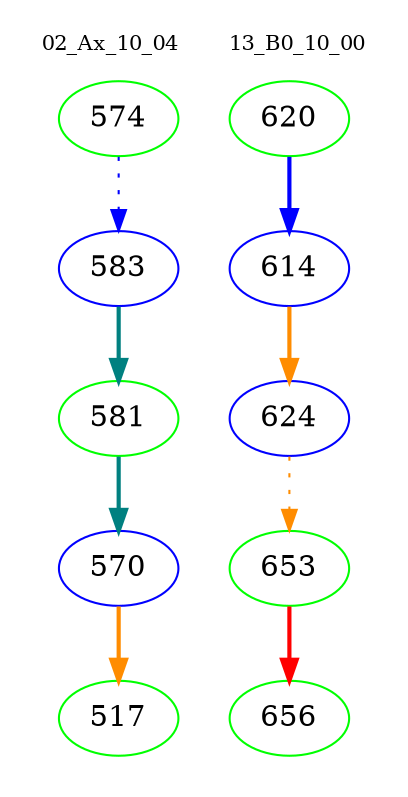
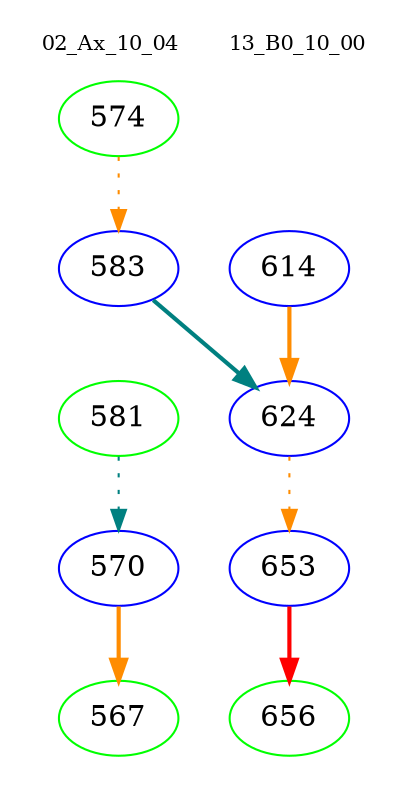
(289, 119) -> none
(119, 183) -> (119, 183)
(119, 333) -> (181, 324)
(119, 483) -> (119, 483)
(289, 568) -> (289, 568)
(119, 718) -> (119, 718)
